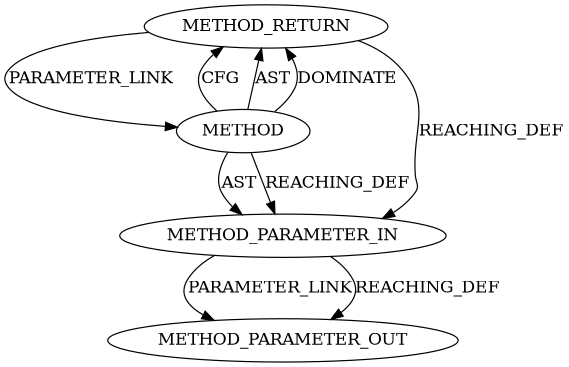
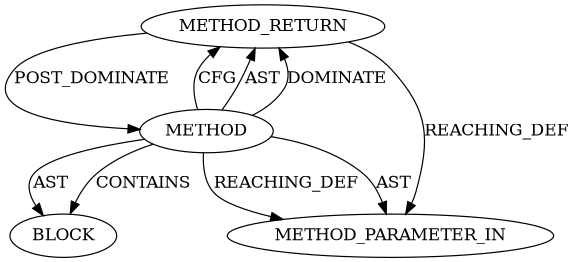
(91, 79) -> (92, 79)
none -> (63, 236)
(283, 340) -> none
